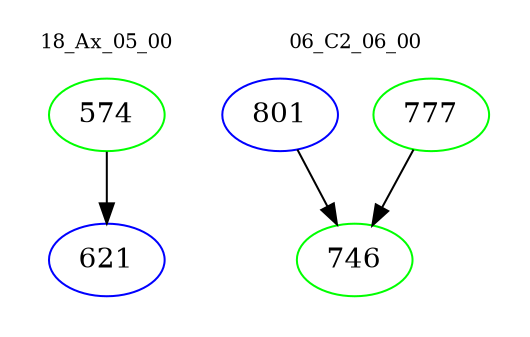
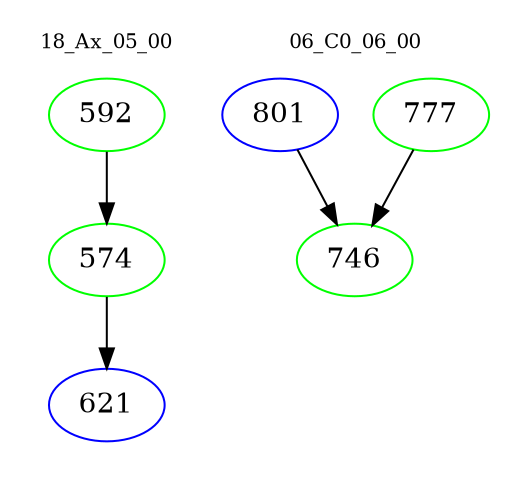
(356, 43) -> (356, 43)
none -> (107, 115)
